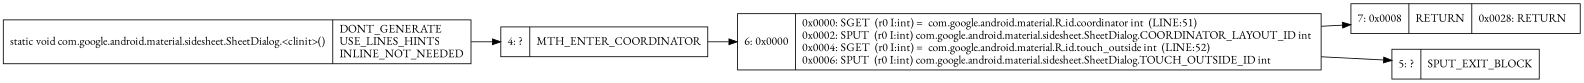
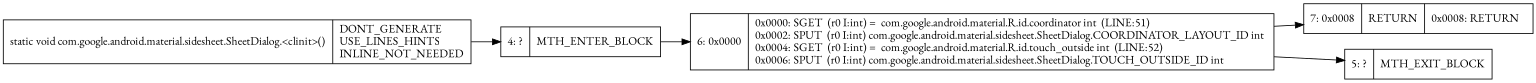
(1526, 18) -> (1479, 18)
(619, 41) -> (595, 41)
(1480, 64) -> (1433, 64)
